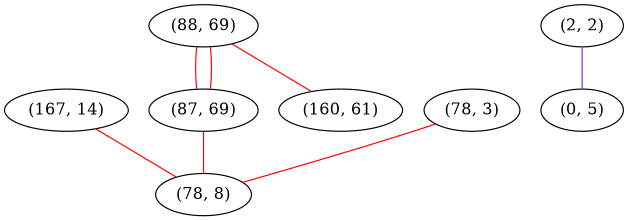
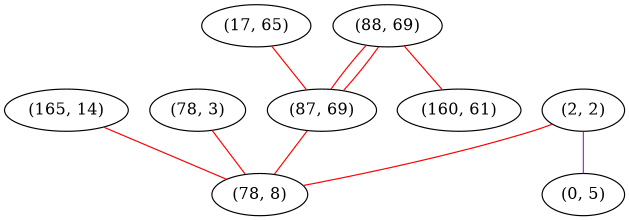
none -> (256, 26)
(66, 110) -> (66, 110)
none -> (429, 159)
